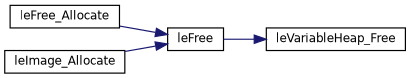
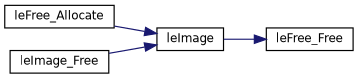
(196, 39) -> (190, 39)
(336, 39) -> (310, 39)
(65, 62) -> (59, 62)
